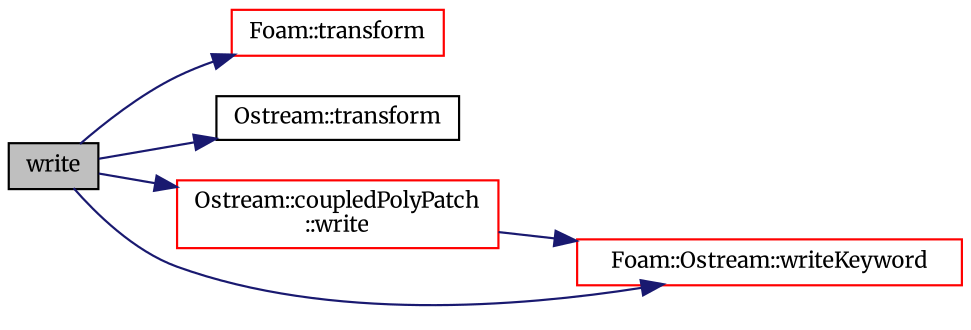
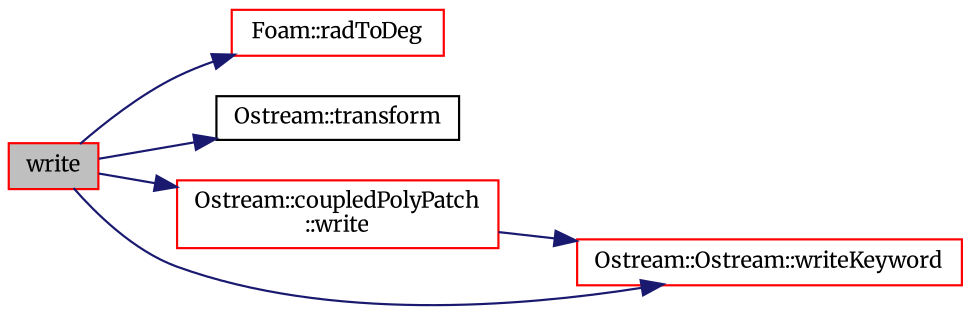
(338, 33) -> (338, 33)
(54, 166) -> (54, 166)
(770, 262) -> (770, 262)
